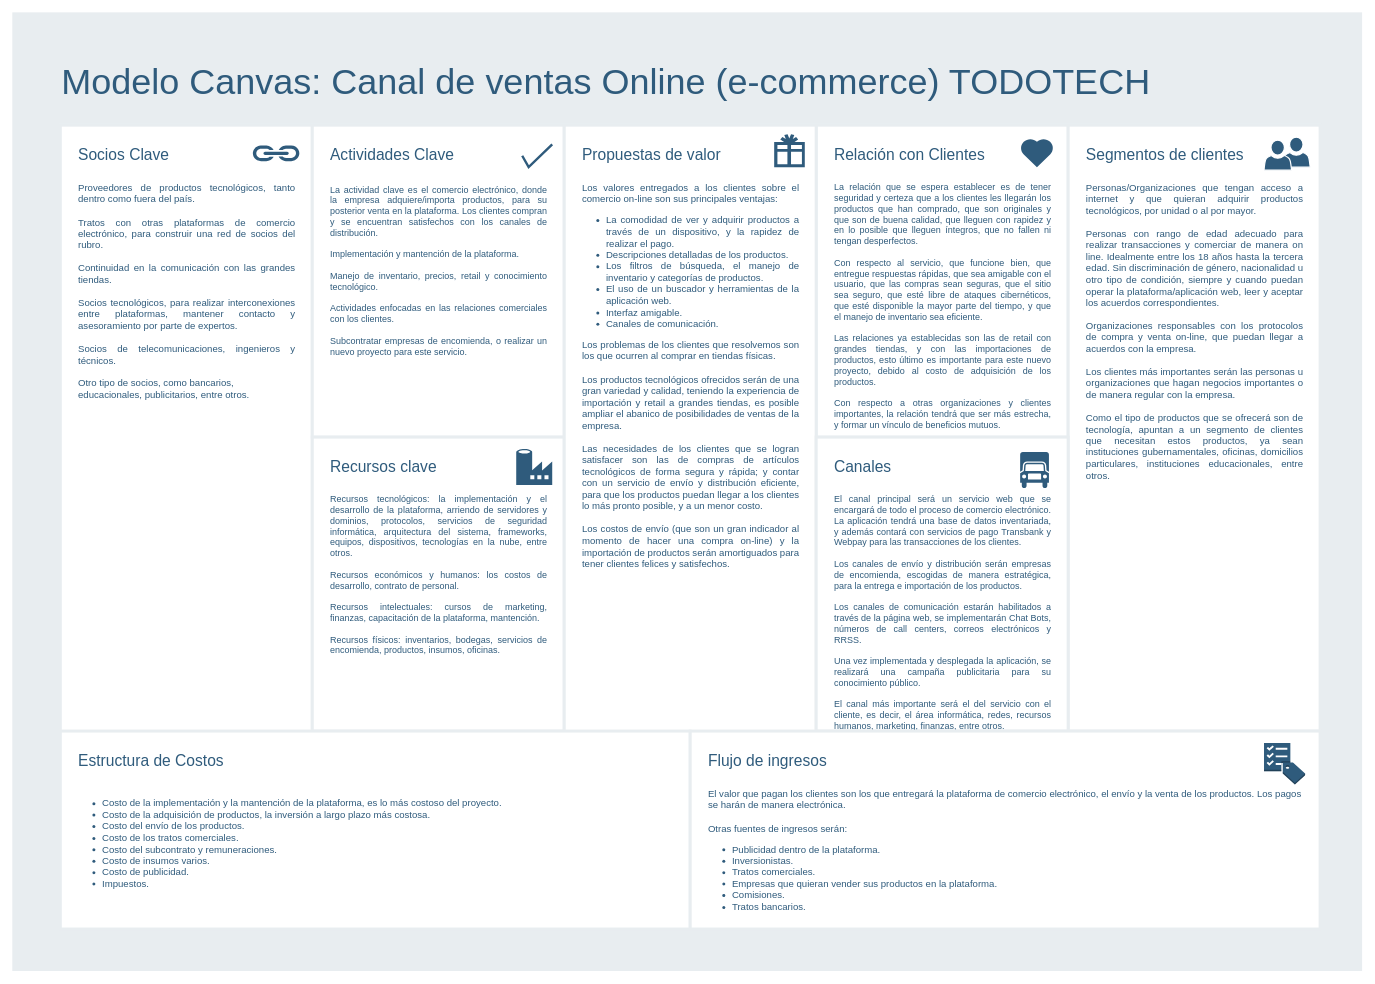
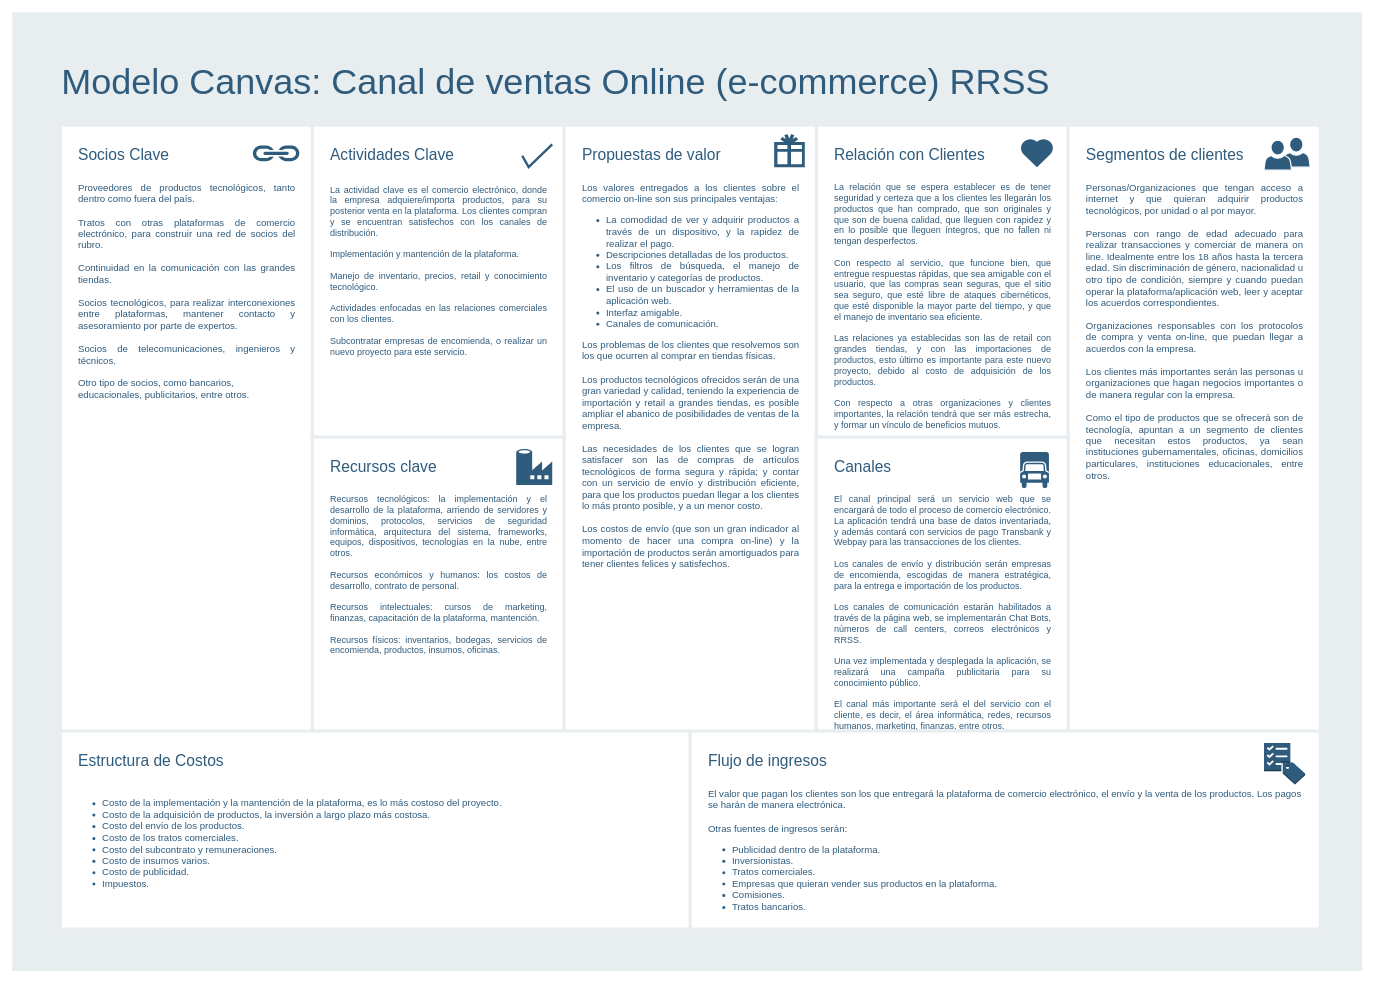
(600, 83) -> (560, 83)
